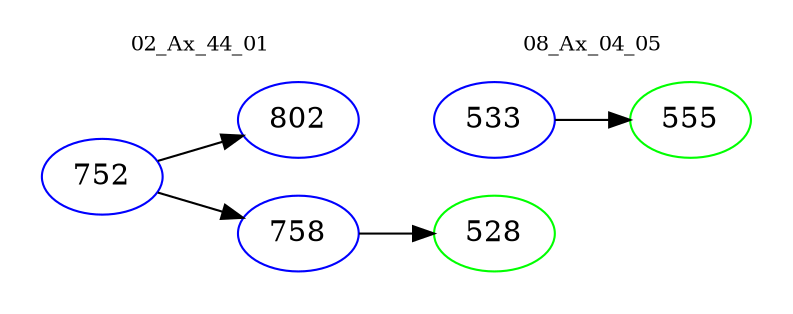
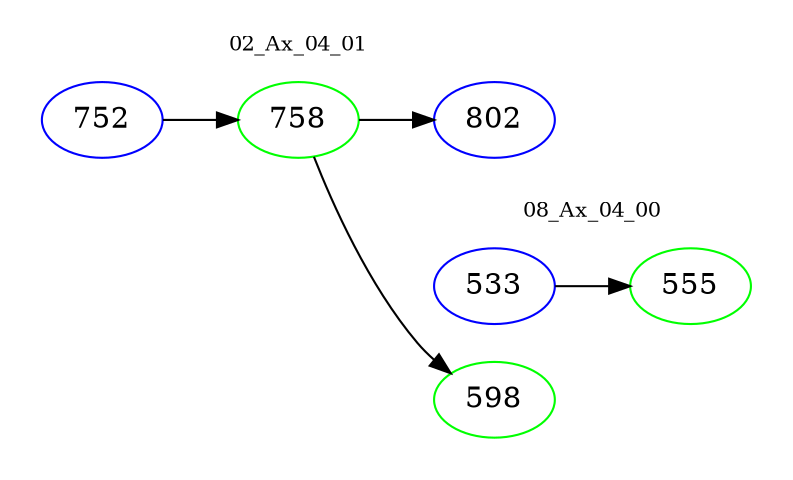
(200, 45) -> (298, 45)
(592, 45) -> (592, 211)
(190, 151) -> (386, 120)
(298, 234) -> (298, 120)
(494, 234) -> (494, 400)
